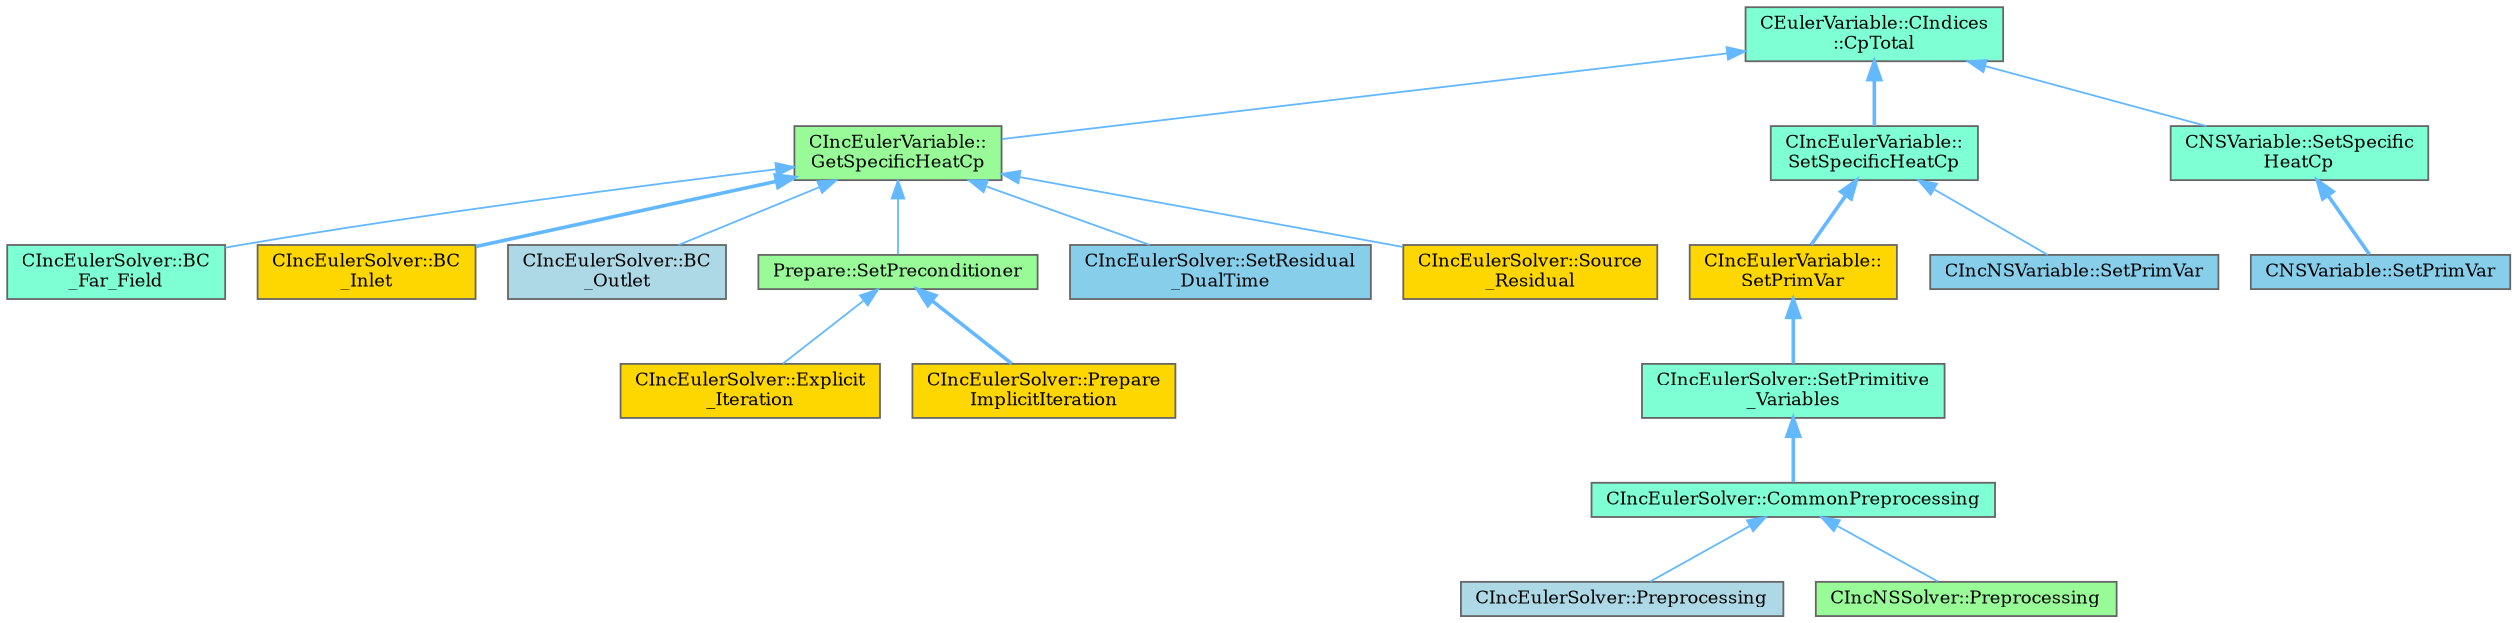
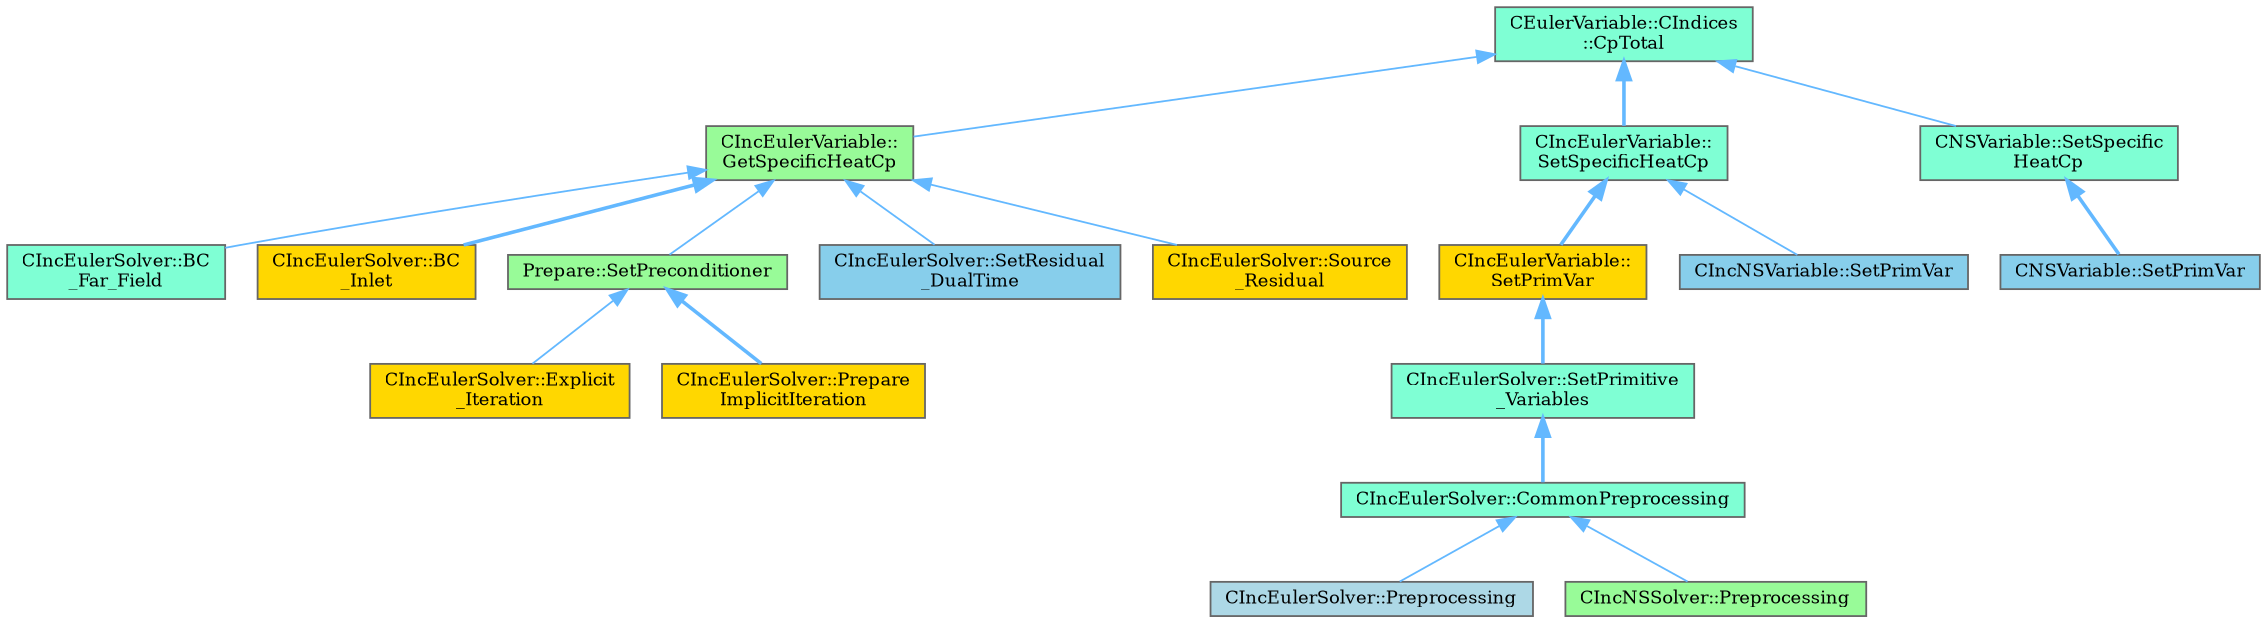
(617, 272) -> none
